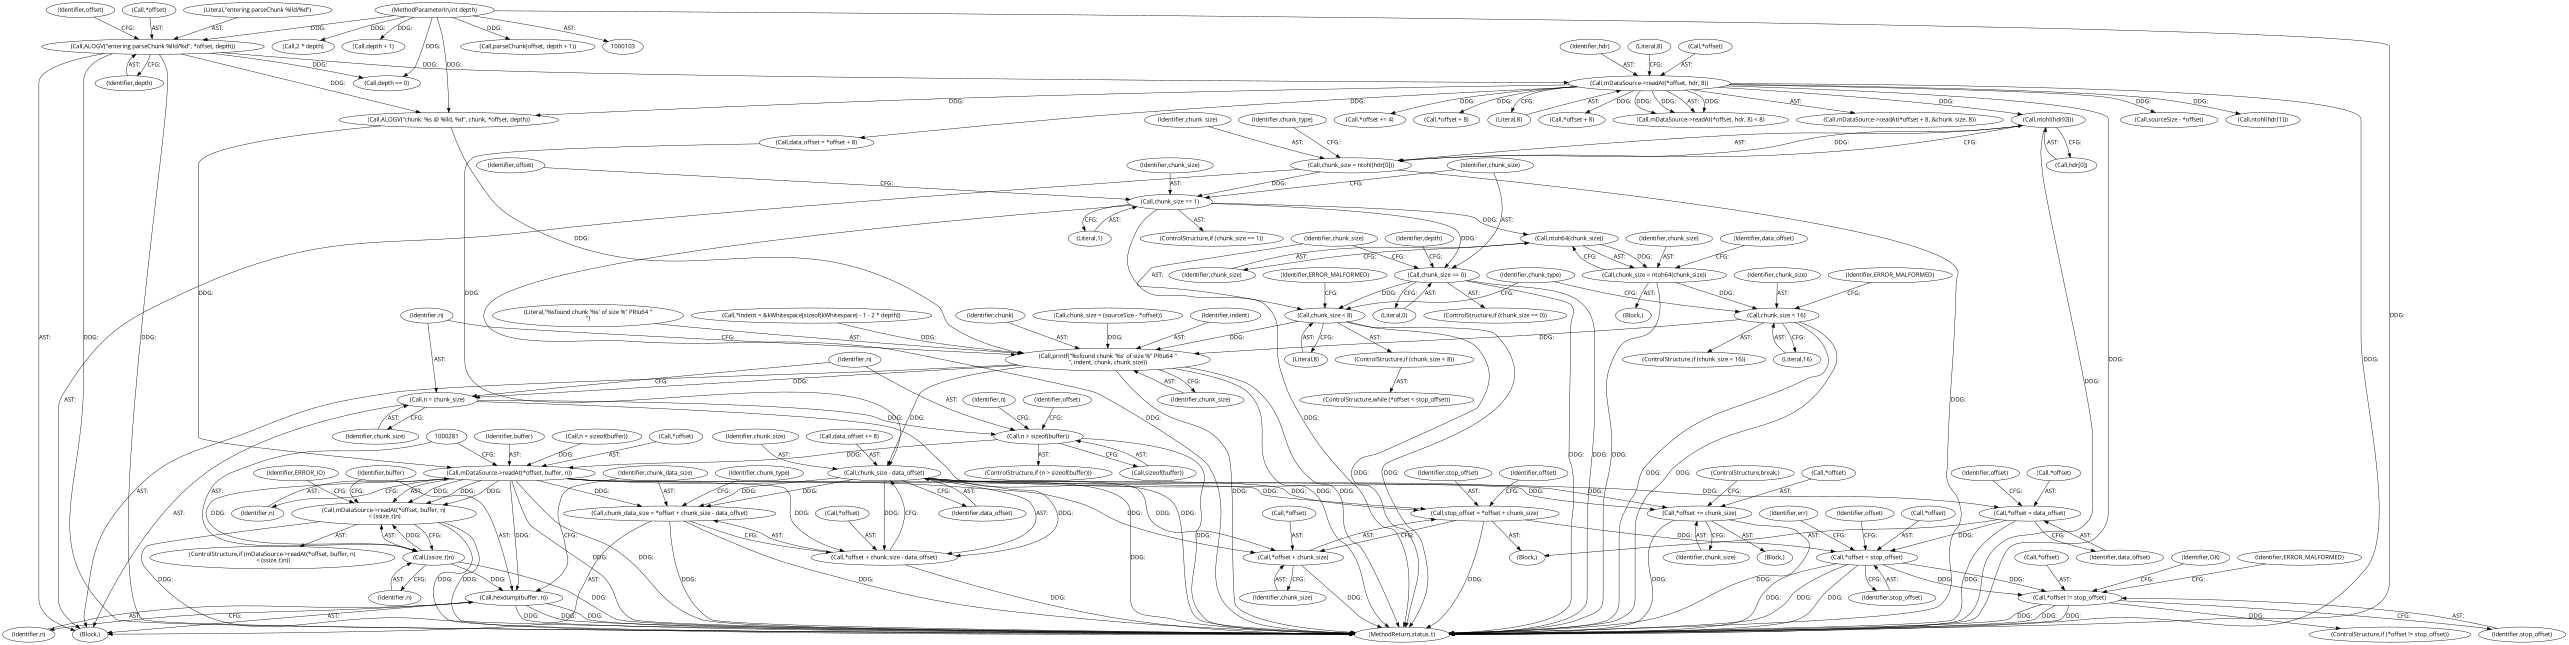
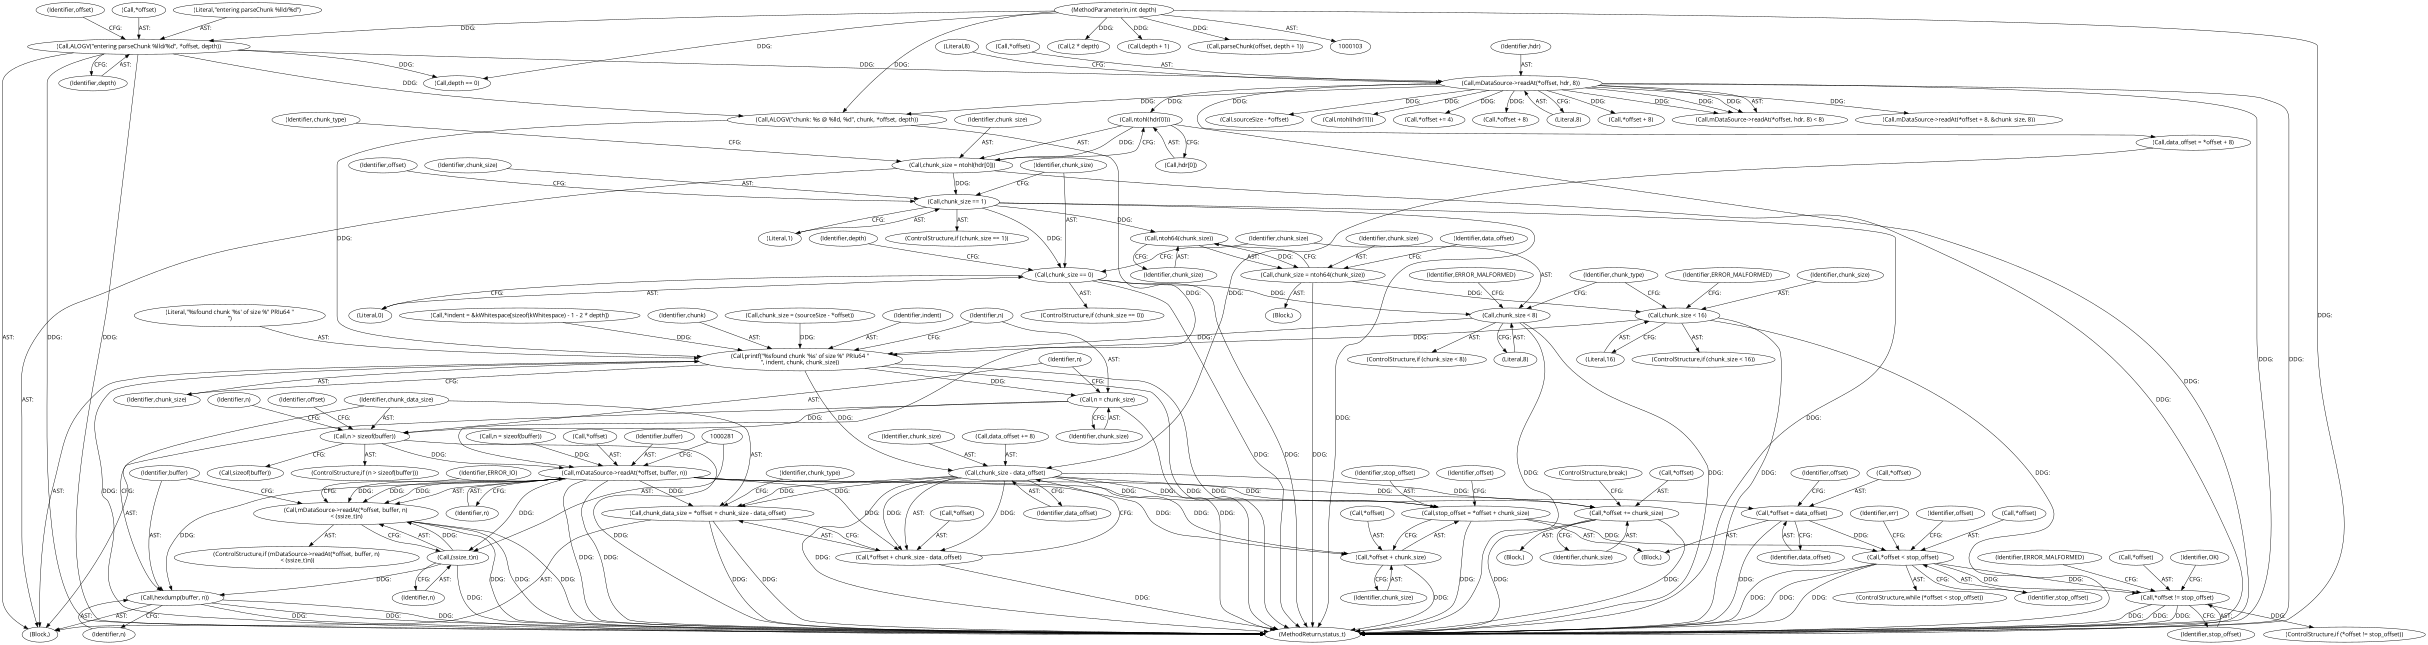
(1797, 102) -> (1839, 102)
(1397, 378) -> (1910, 576)
(1116, 450) -> (382, 417)
